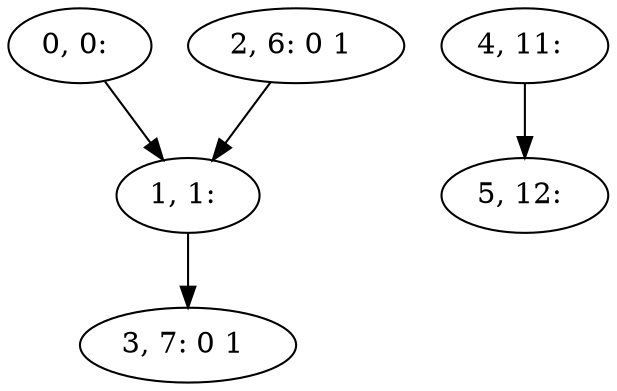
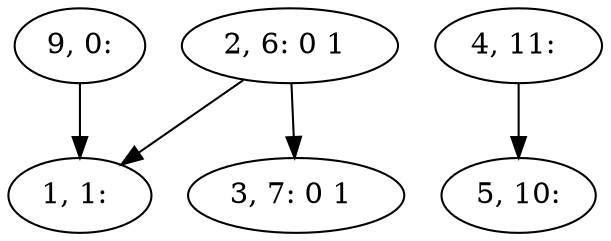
(80, 46) -> (80, 46)
(525, 195) -> (519, 195)
(188, 260) -> (293, 110)
